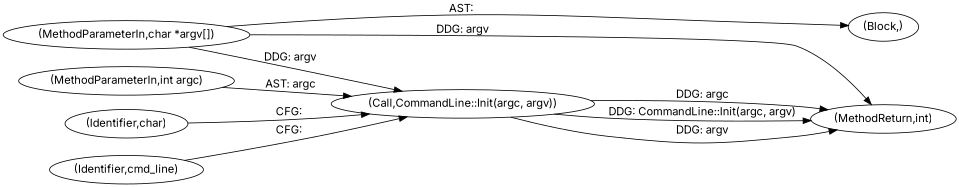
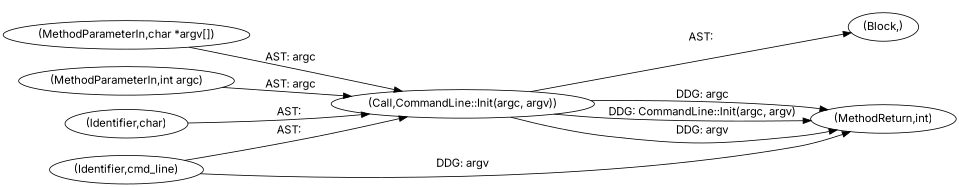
(534, 15) -> (687, 63)
(567, 37) -> (523, 174)
(291, 57) -> (291, 57)
(291, 112) -> (291, 112)
(291, 130) -> (291, 130)
